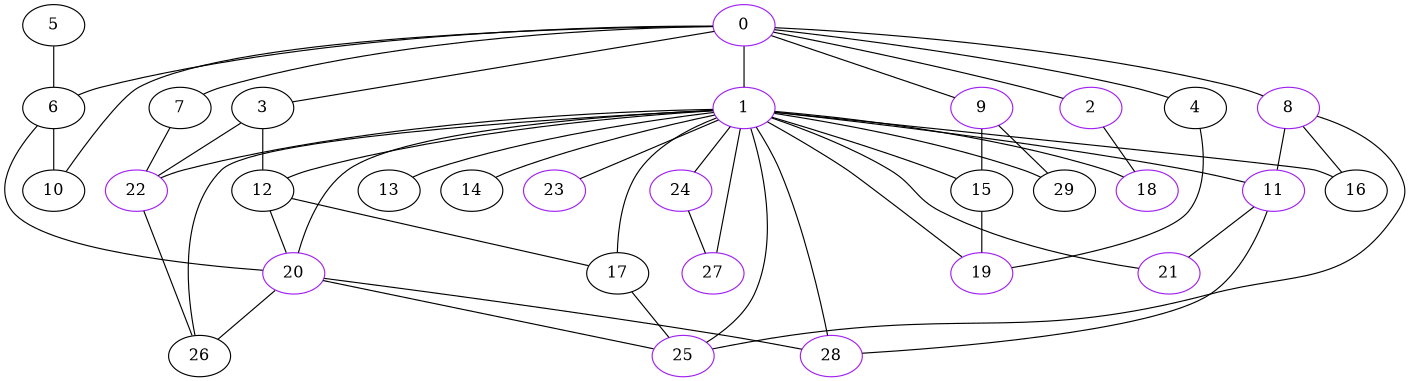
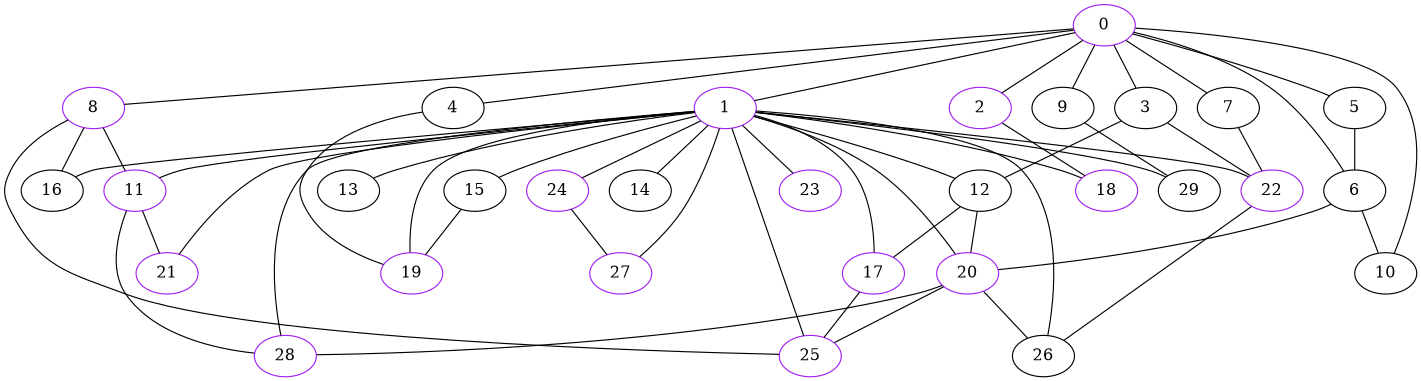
none -> (1256, 70)
(982, 108) -> (1063, 108)
(982, 149) -> none
(618, 273) -> (873, 273)
